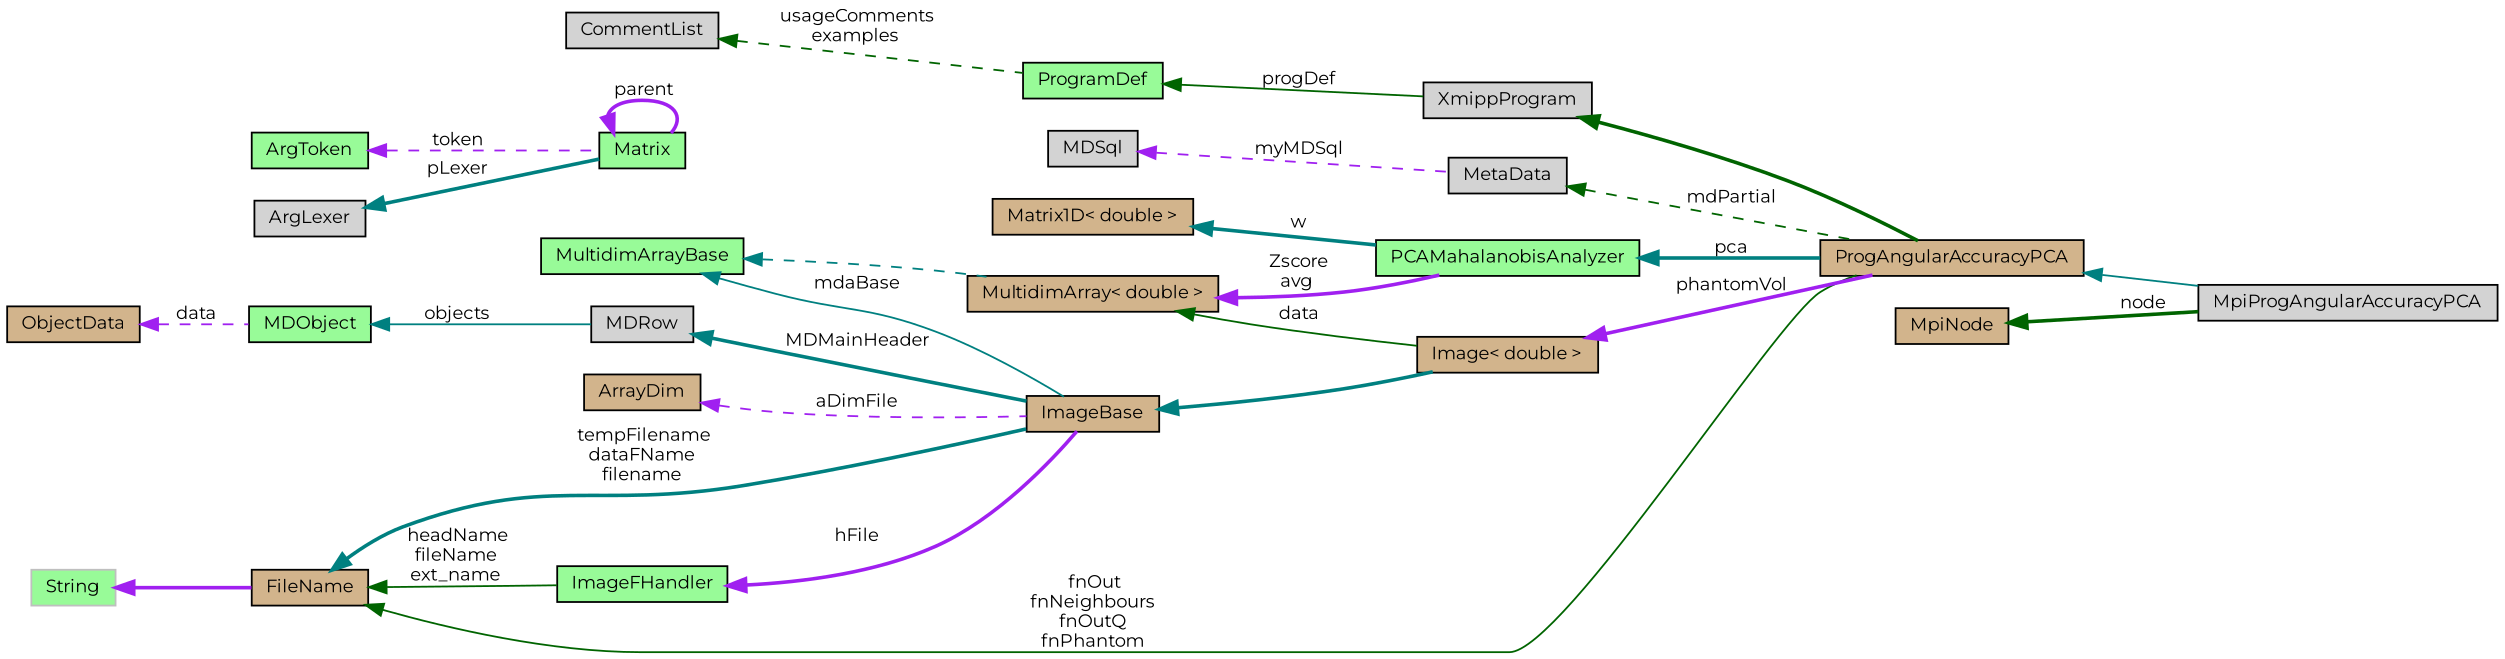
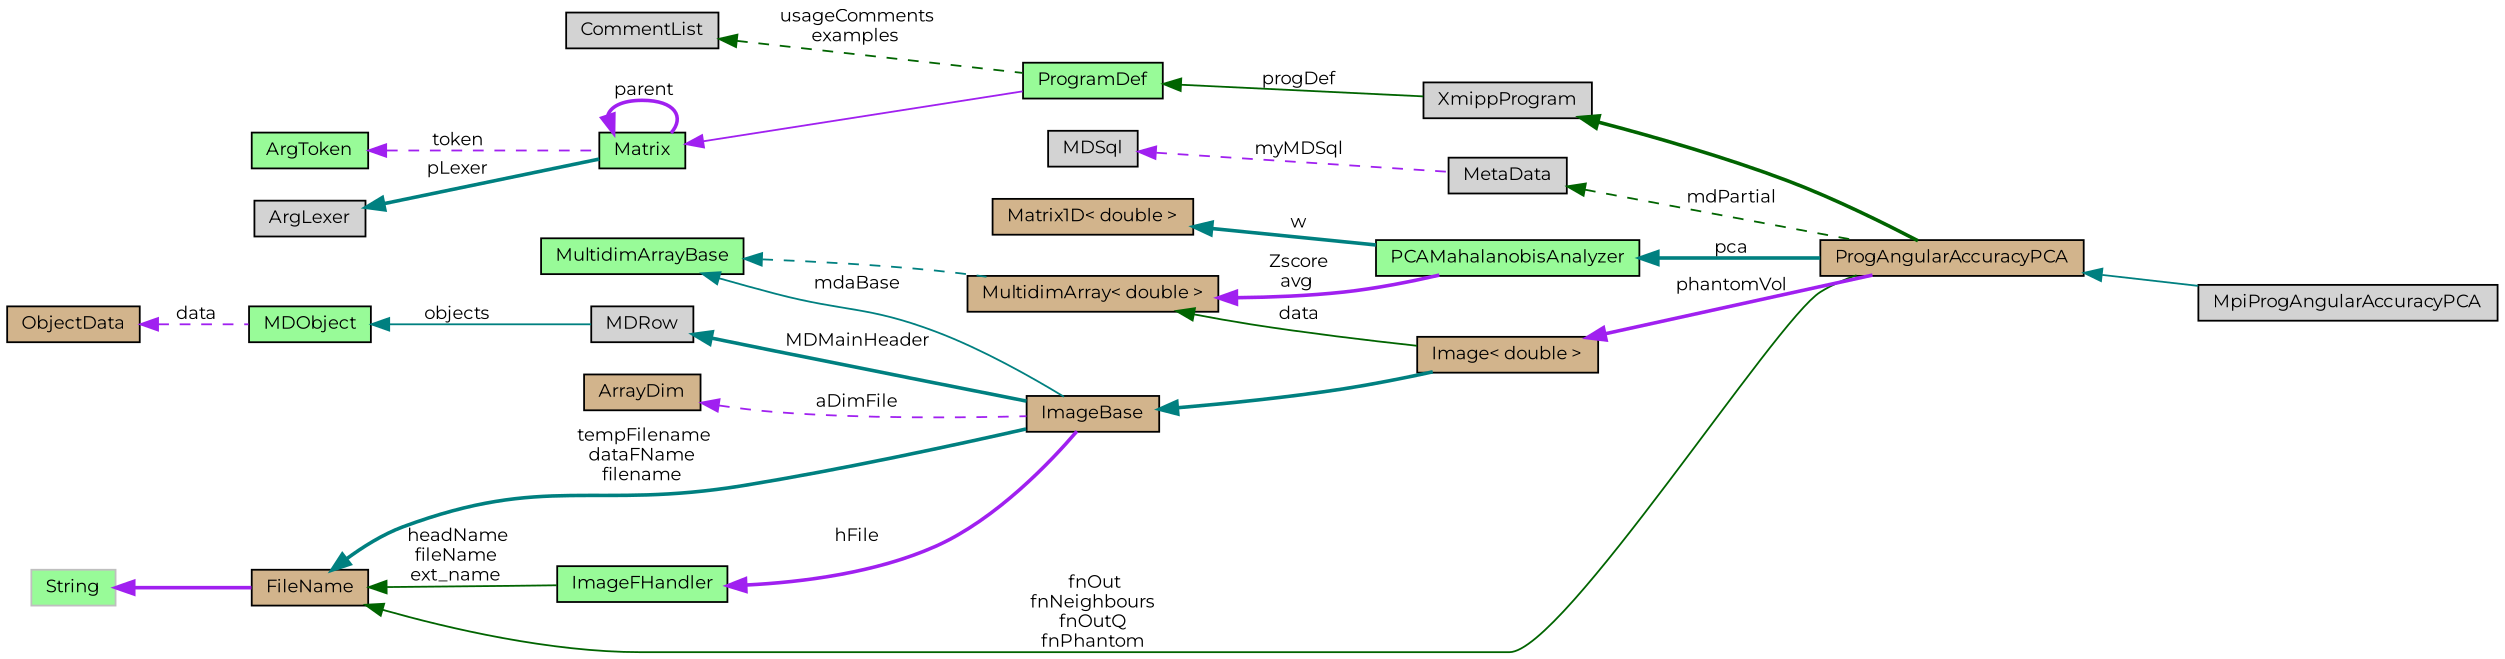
none -> (863, 116)
(1952, 326) -> none
